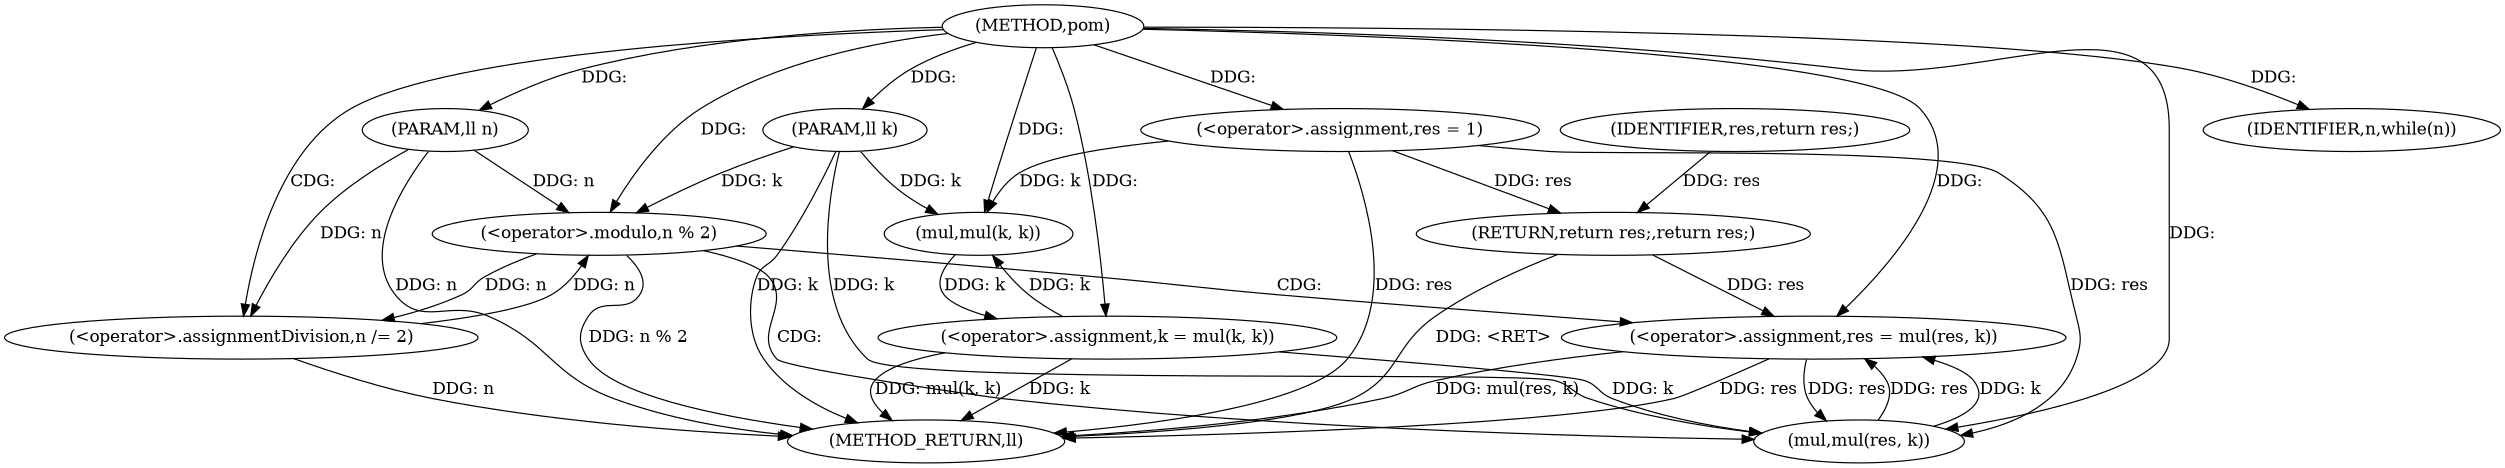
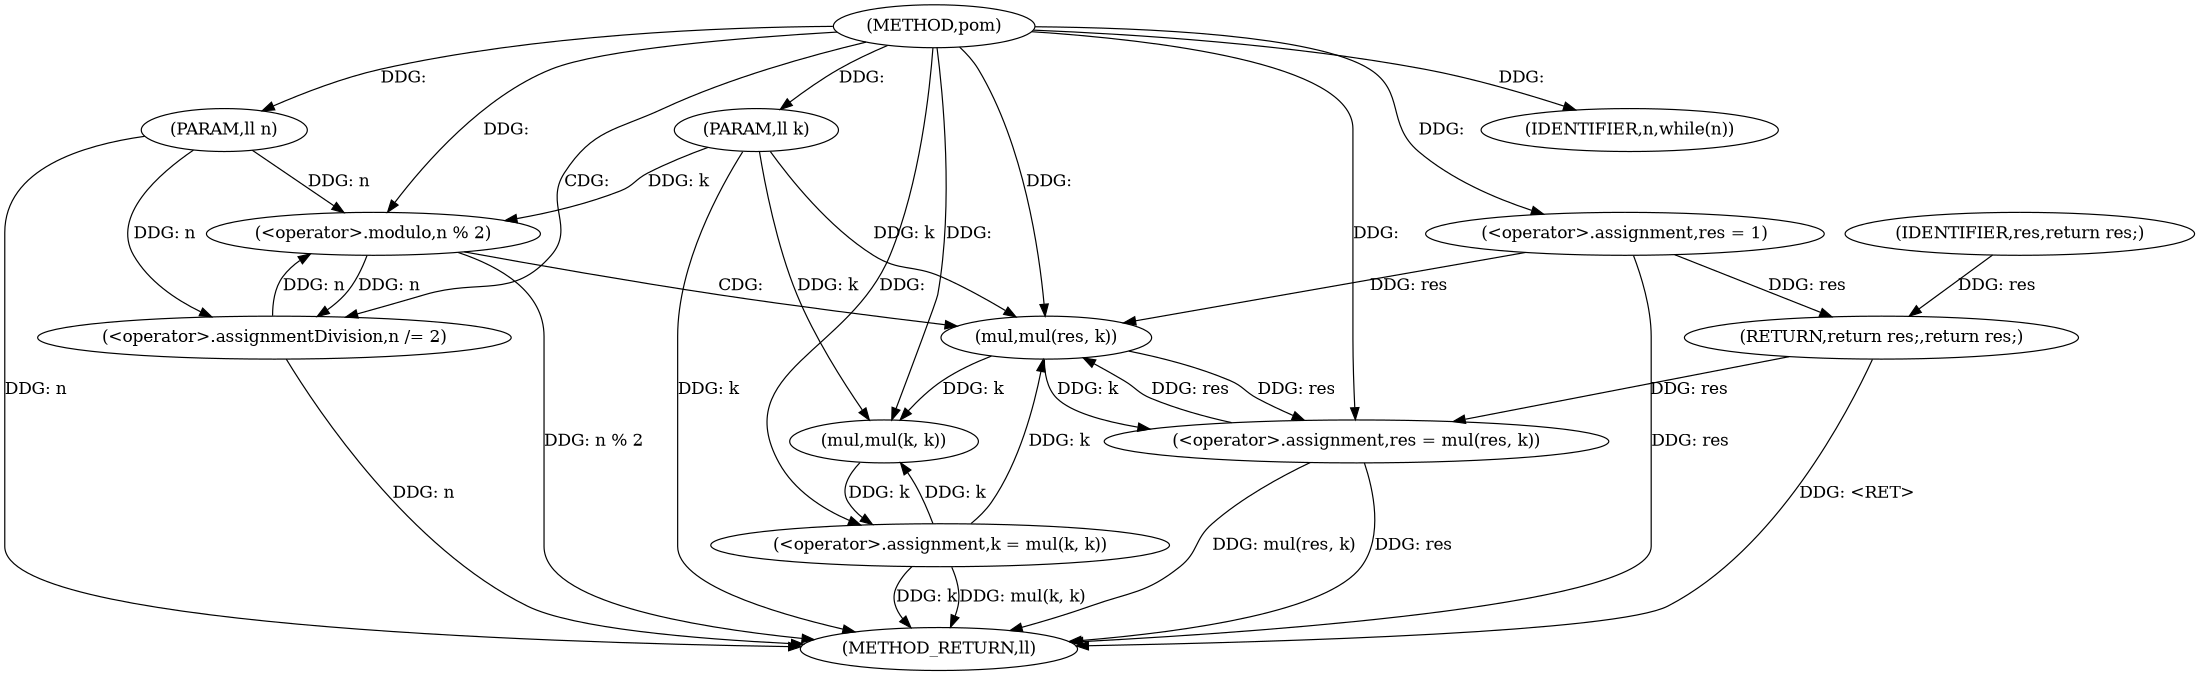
(1073, 155) -> (946, 378)
(1178, 285) -> none
